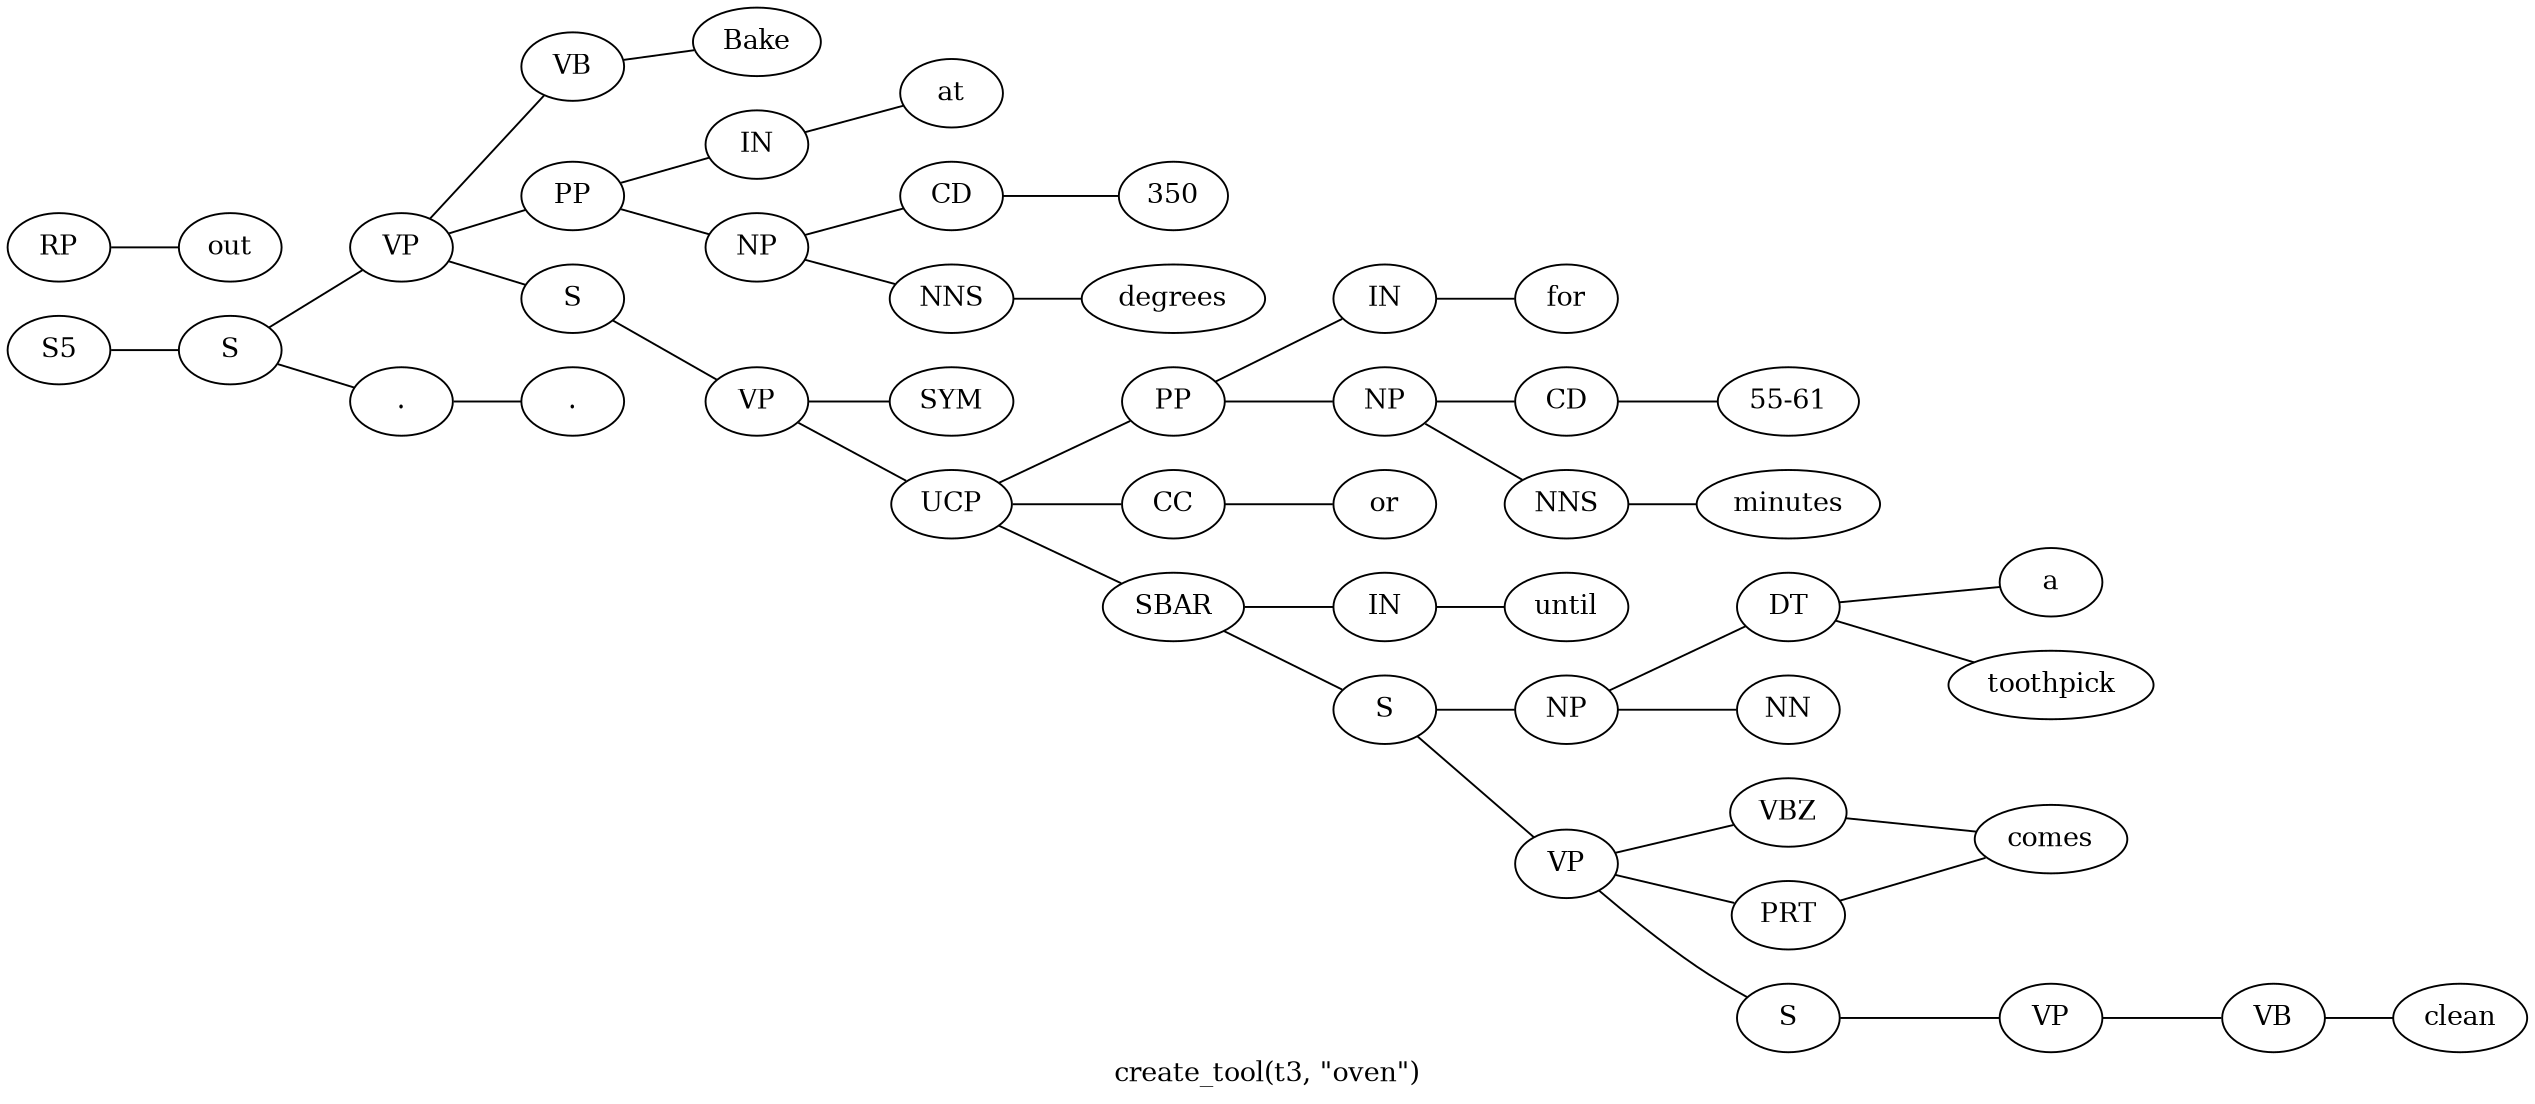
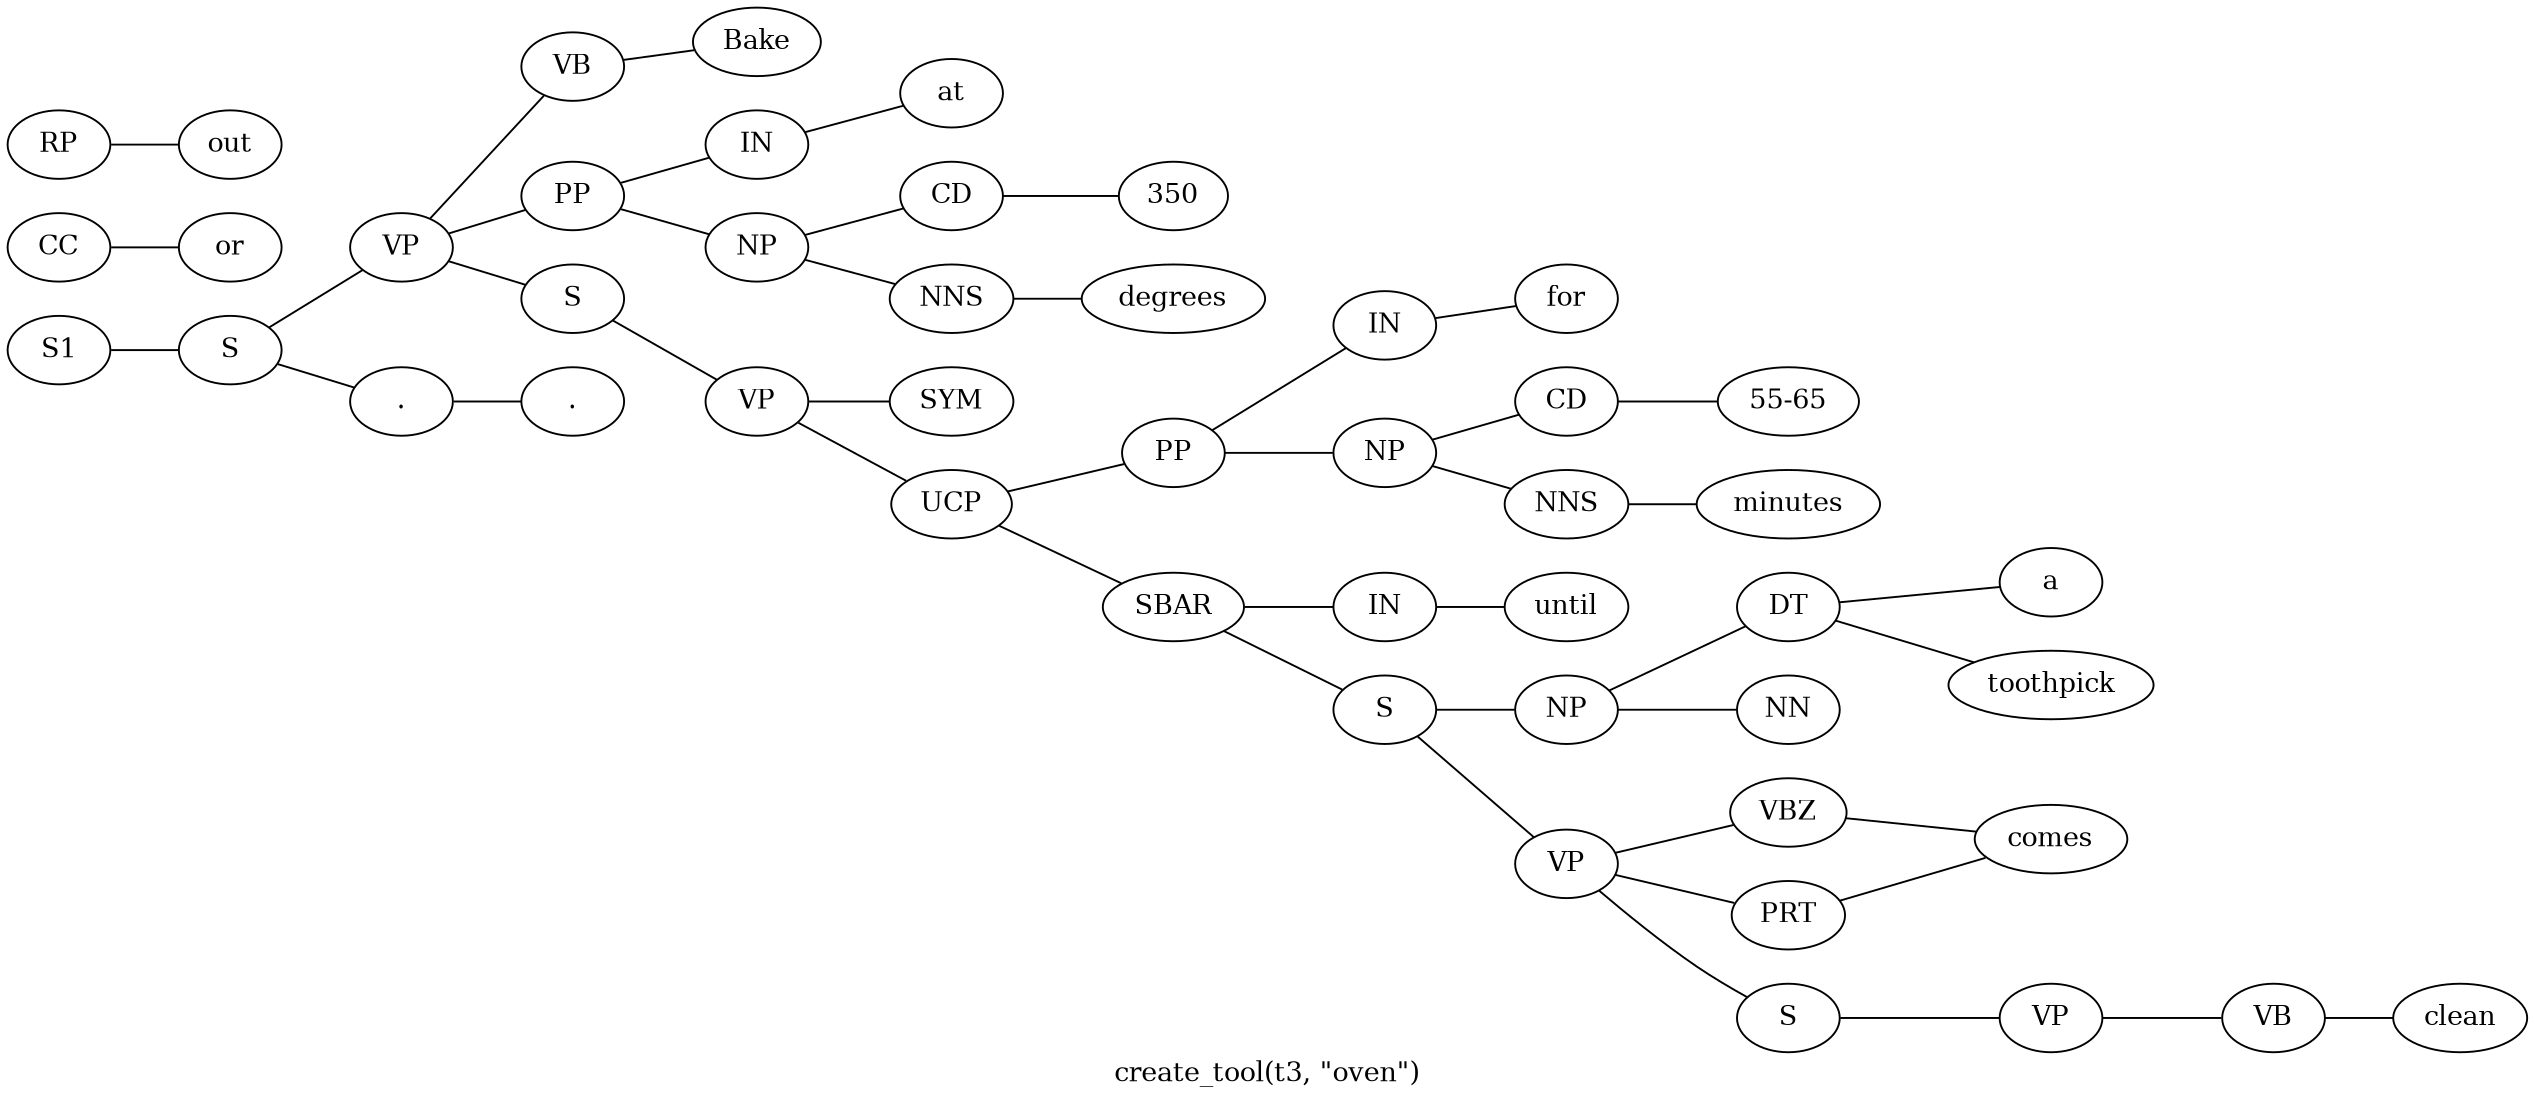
(59, 350) -> (59, 350)
(1788, 401) -> (1788, 401)
(1067, 504) -> none
